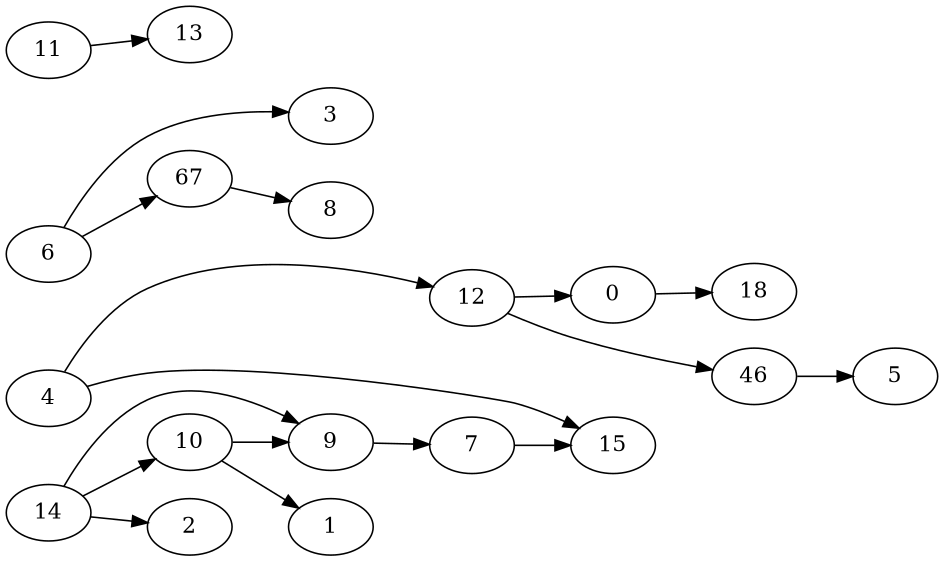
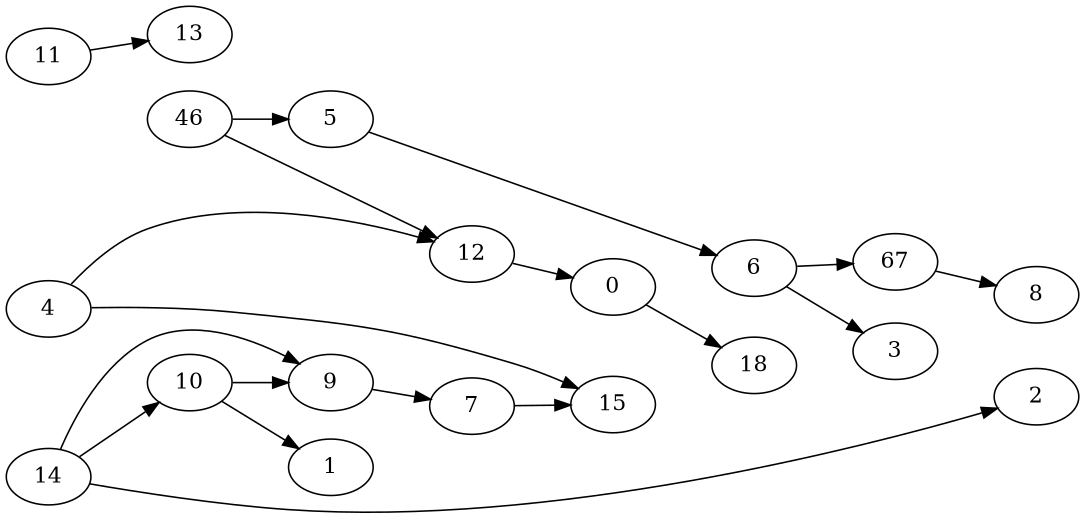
none -> (535, 191)
(601, 346) -> (324, 183)
